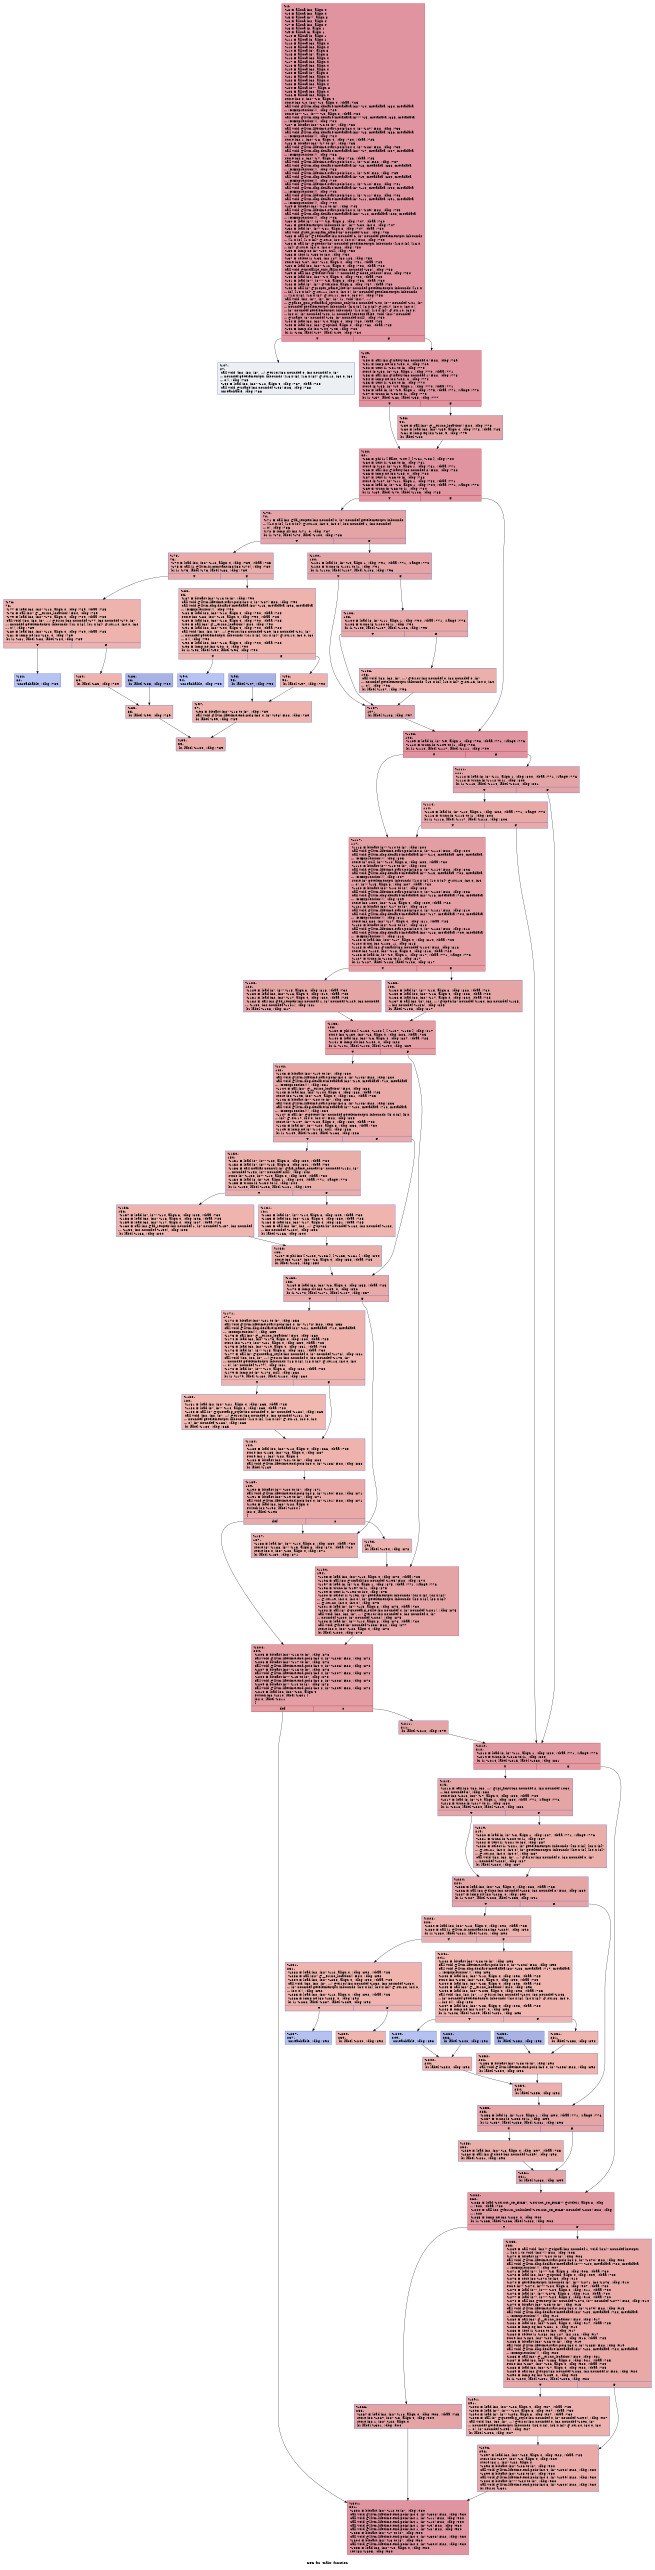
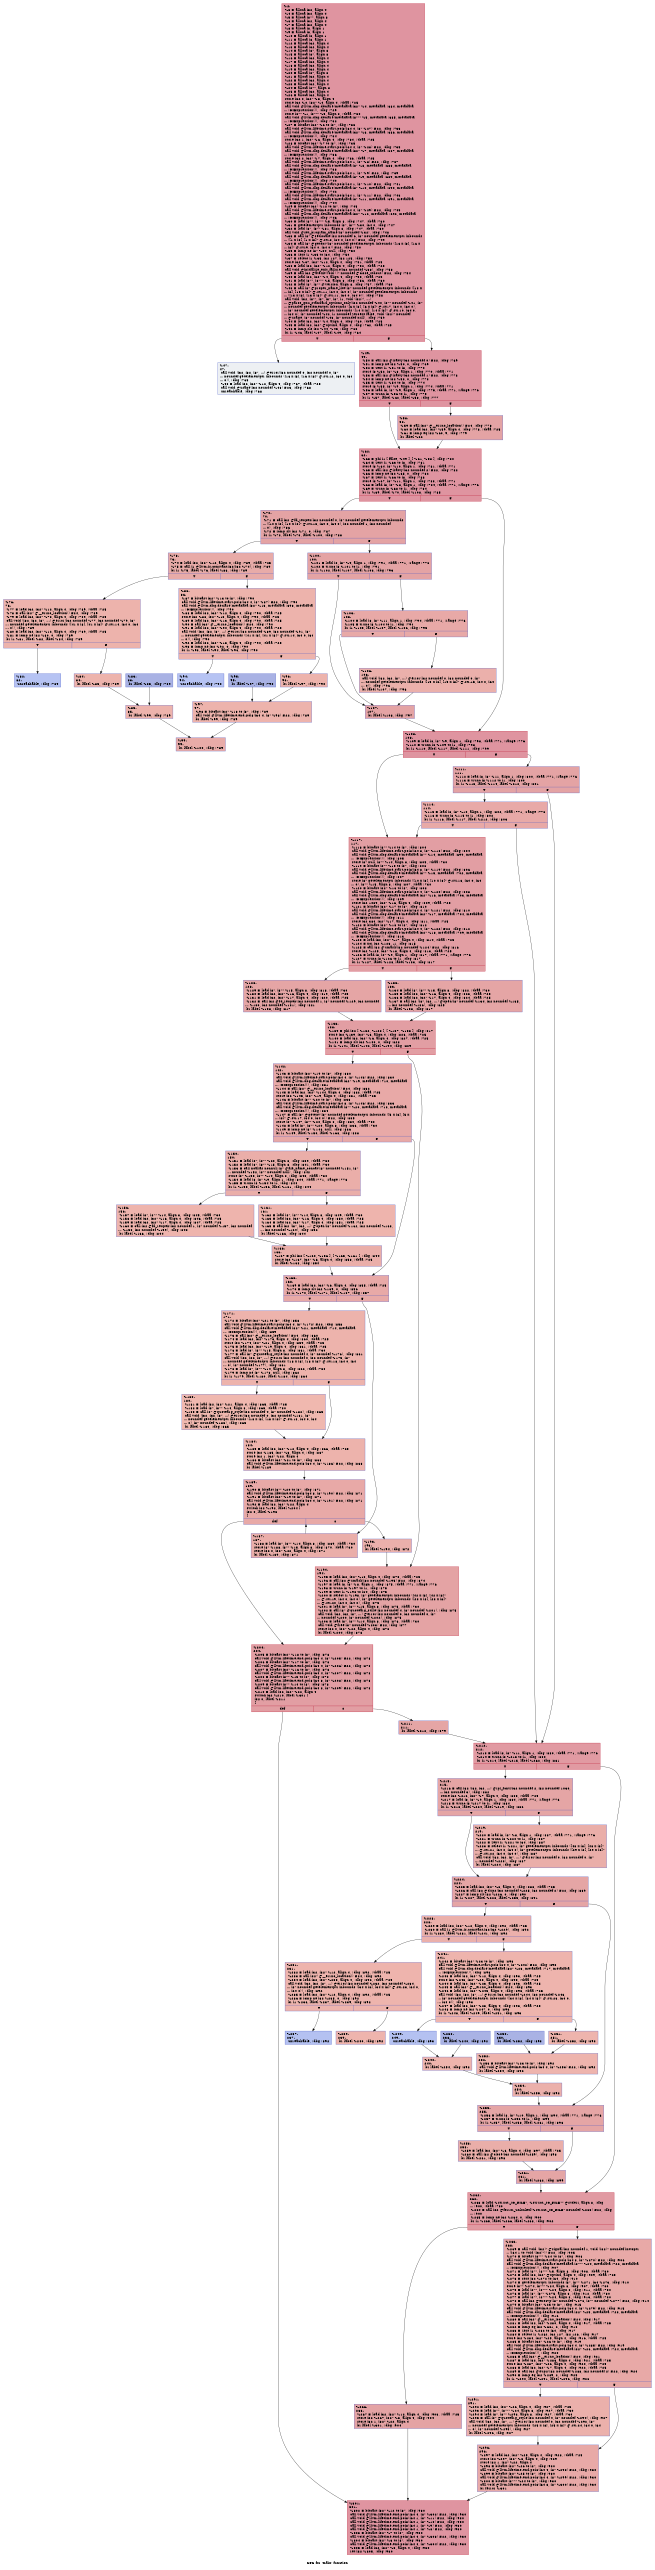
(303, 1528) -> (306, 1530)
